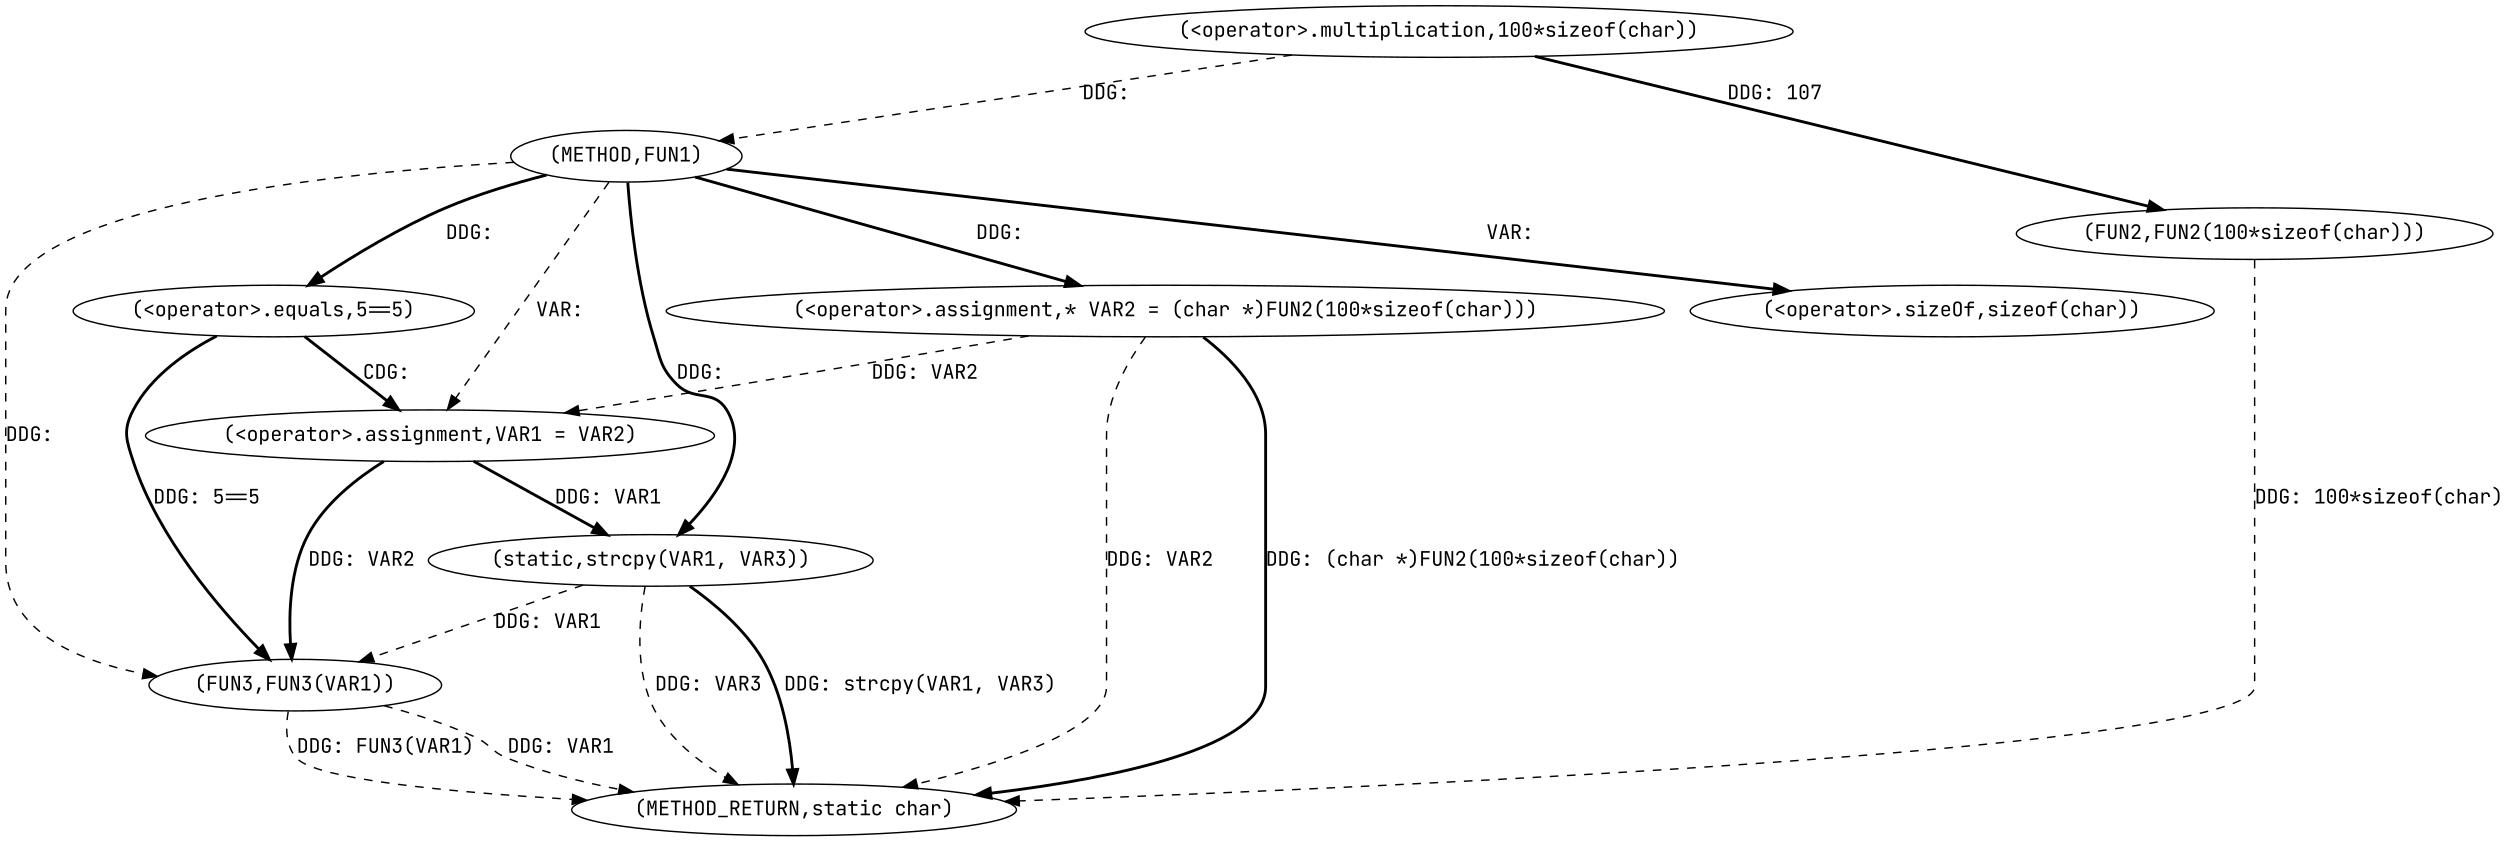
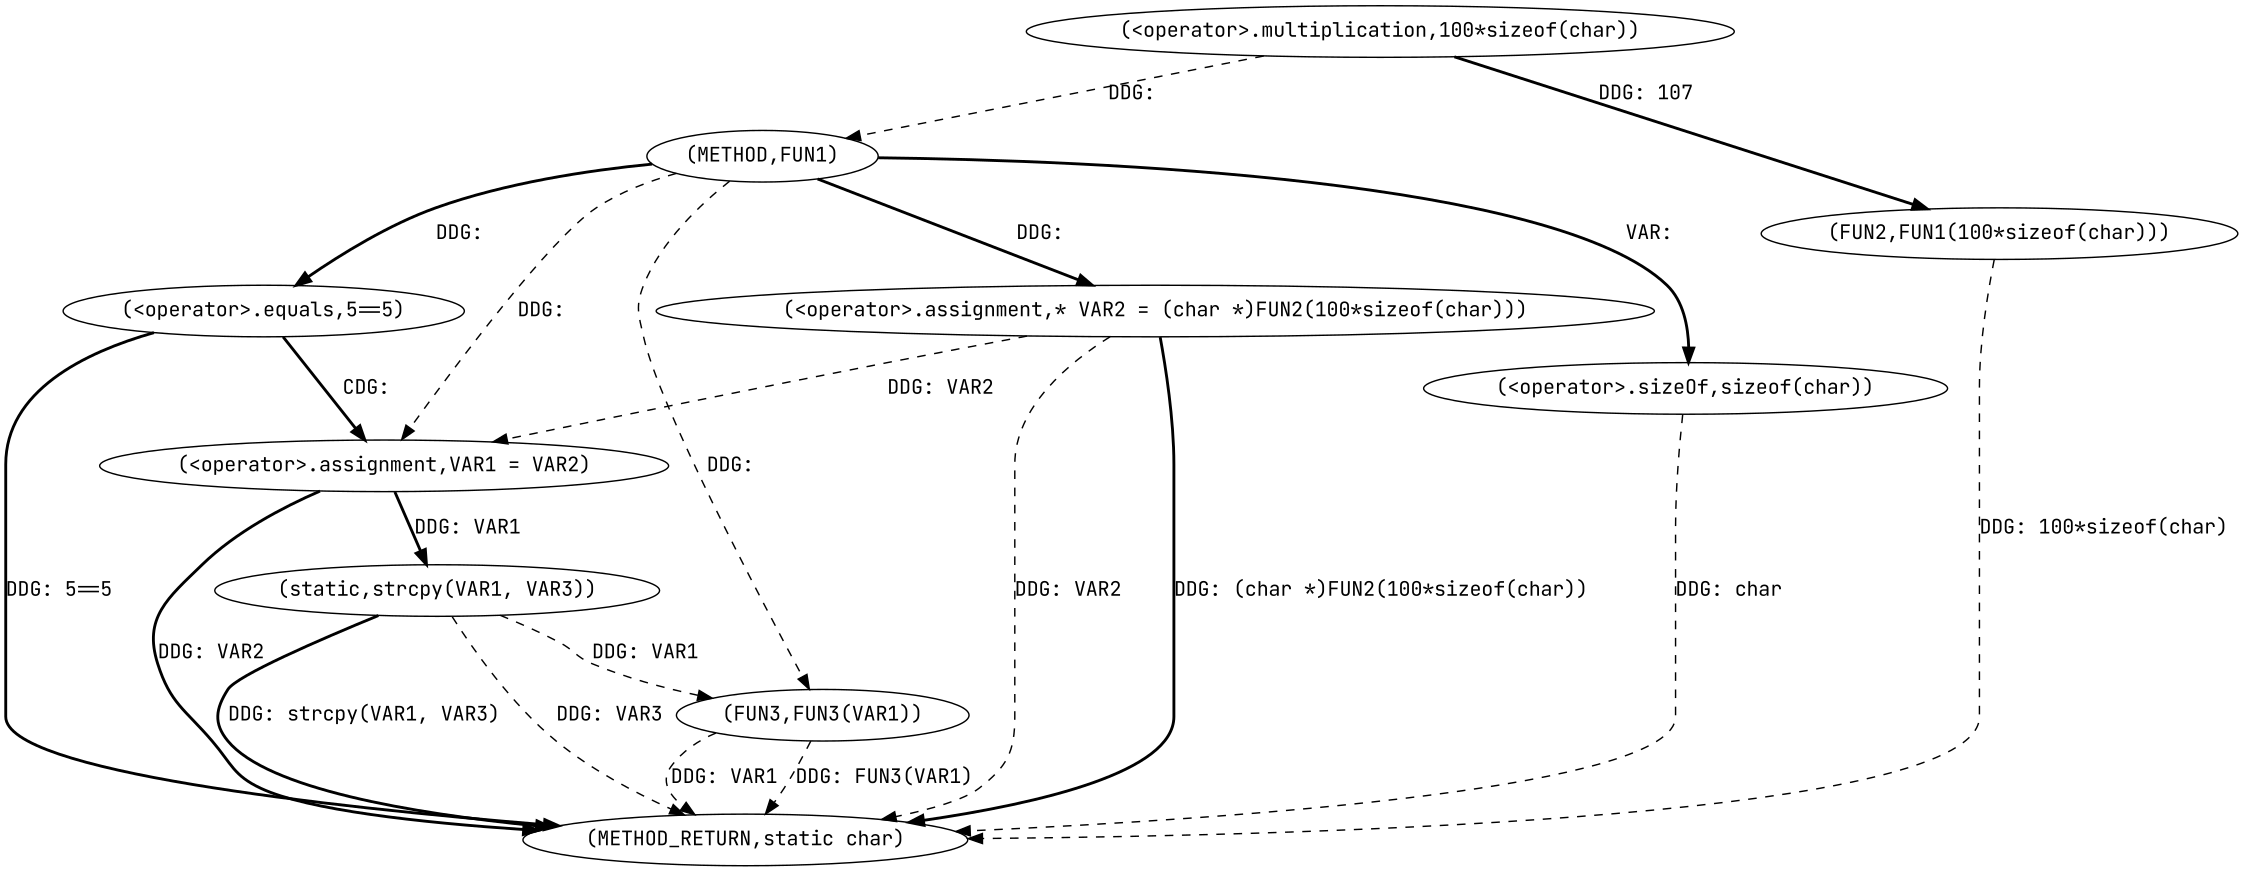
(2255, 234) -> (2000, 234)
(566, 311) -> (548, 311)
(669, 376) -> none
(144, 490) -> (40, 745)
(307, 537) -> (207, 735)
none -> (1483, 787)
